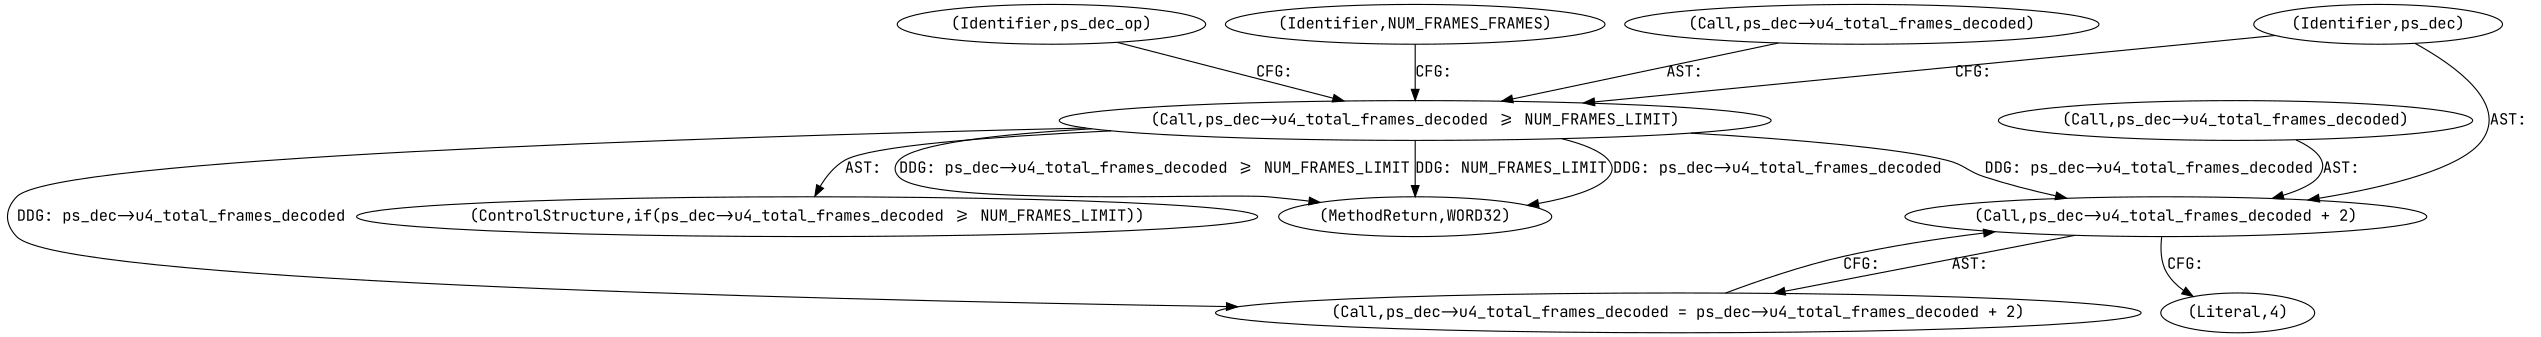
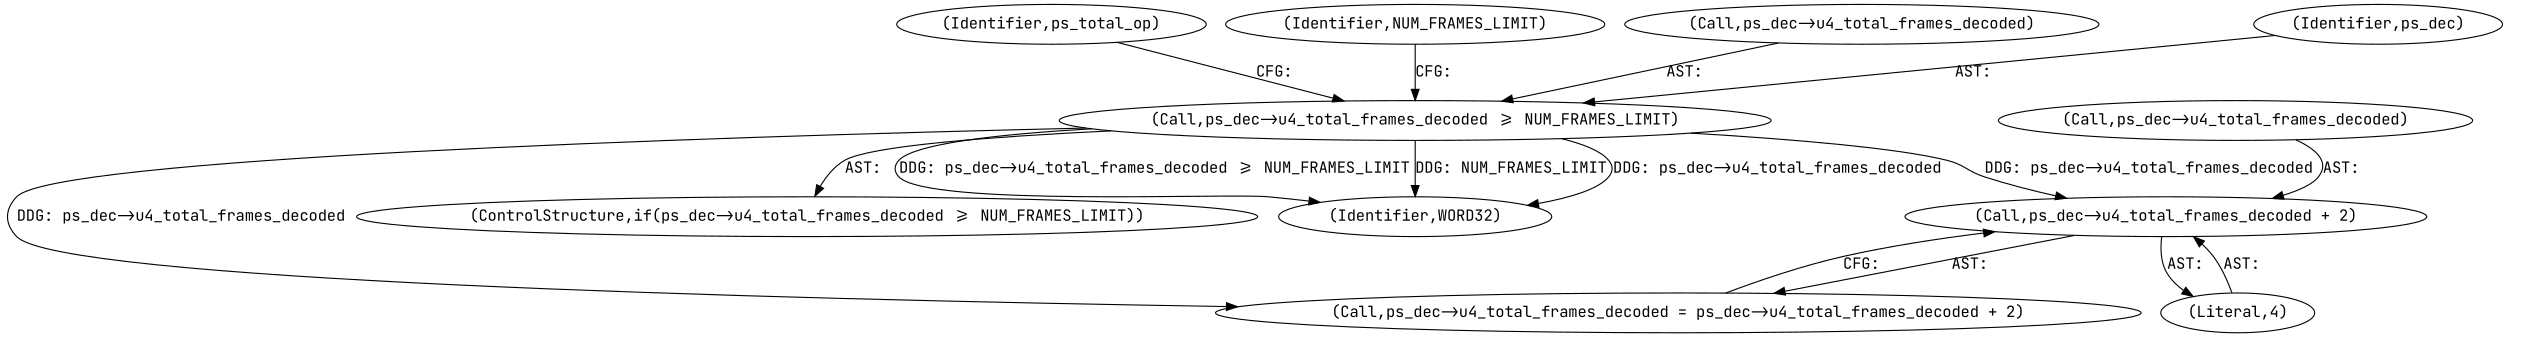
(1051, 24) -> (1051, 24)
(1415, 24) -> (1415, 24)
(1978, 72) -> (1978, 72)
(2466, 154) -> (2220, 267)
(1415, 217) -> (1415, 217)
(2190, 265) -> (2190, 265)
